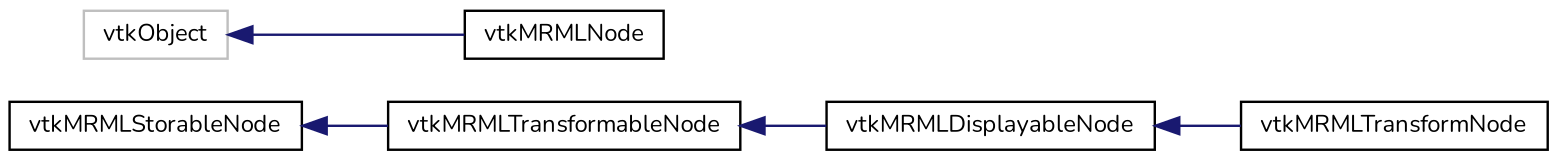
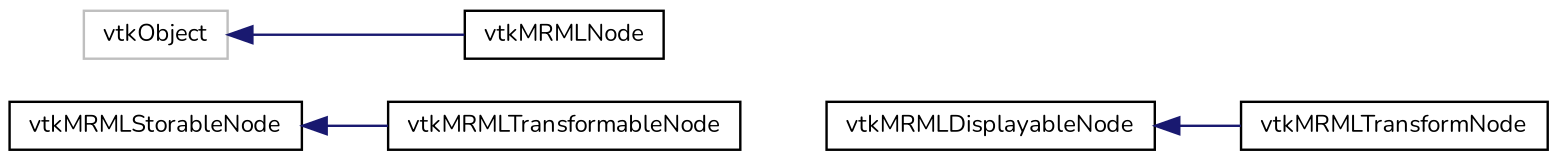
(795, 126) -> none
